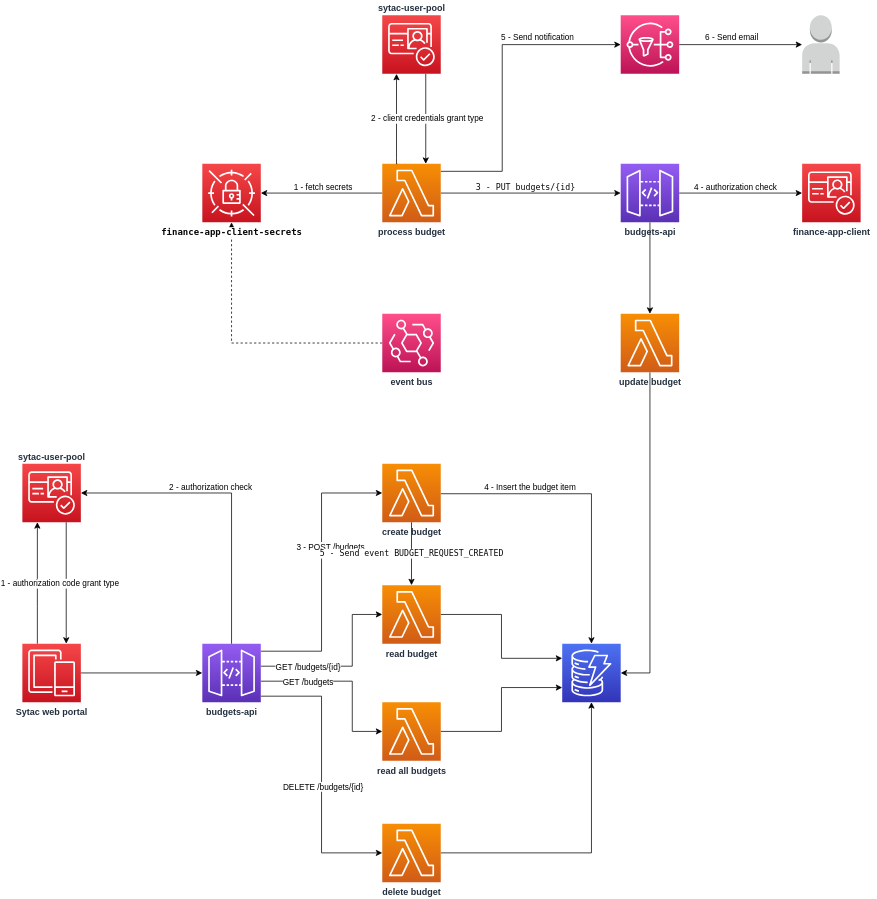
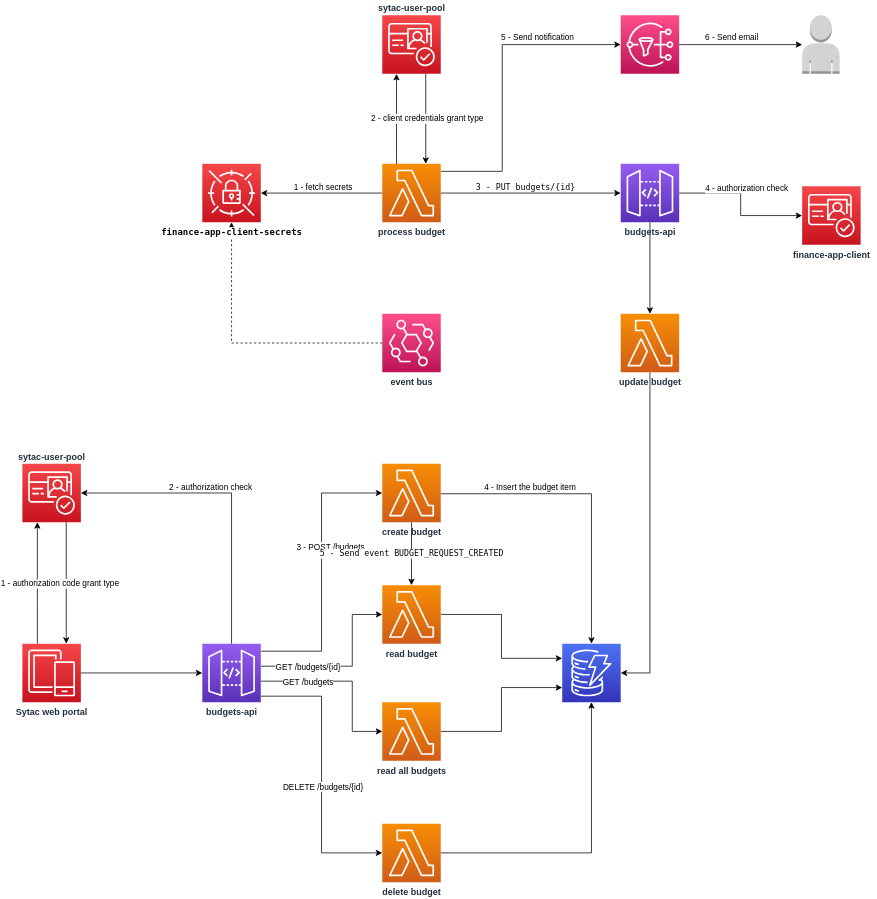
(831, 193) -> (831, 216)
